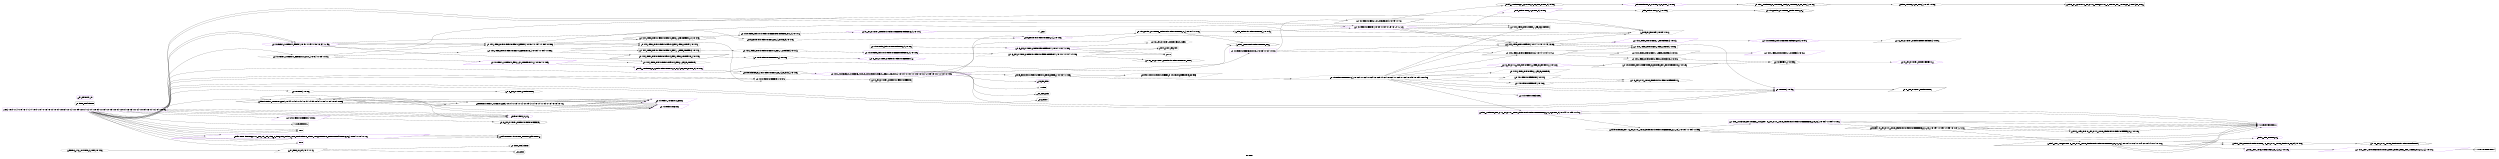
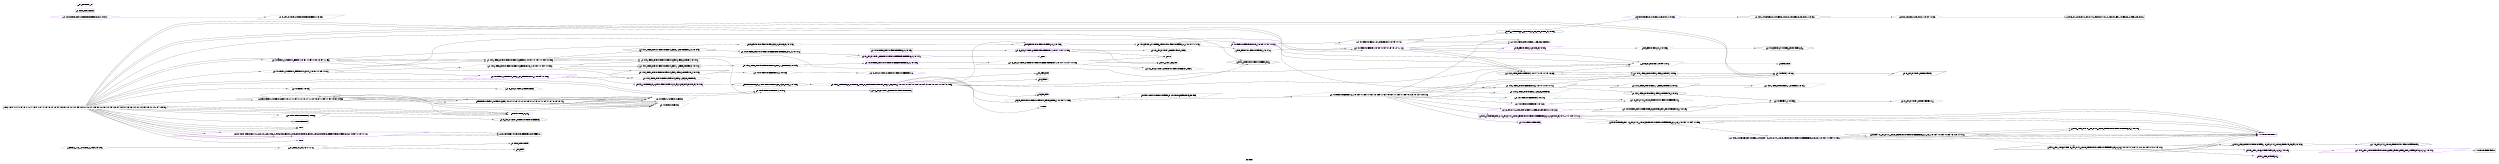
(1655, 41) -> none
none -> (1785, 64)
